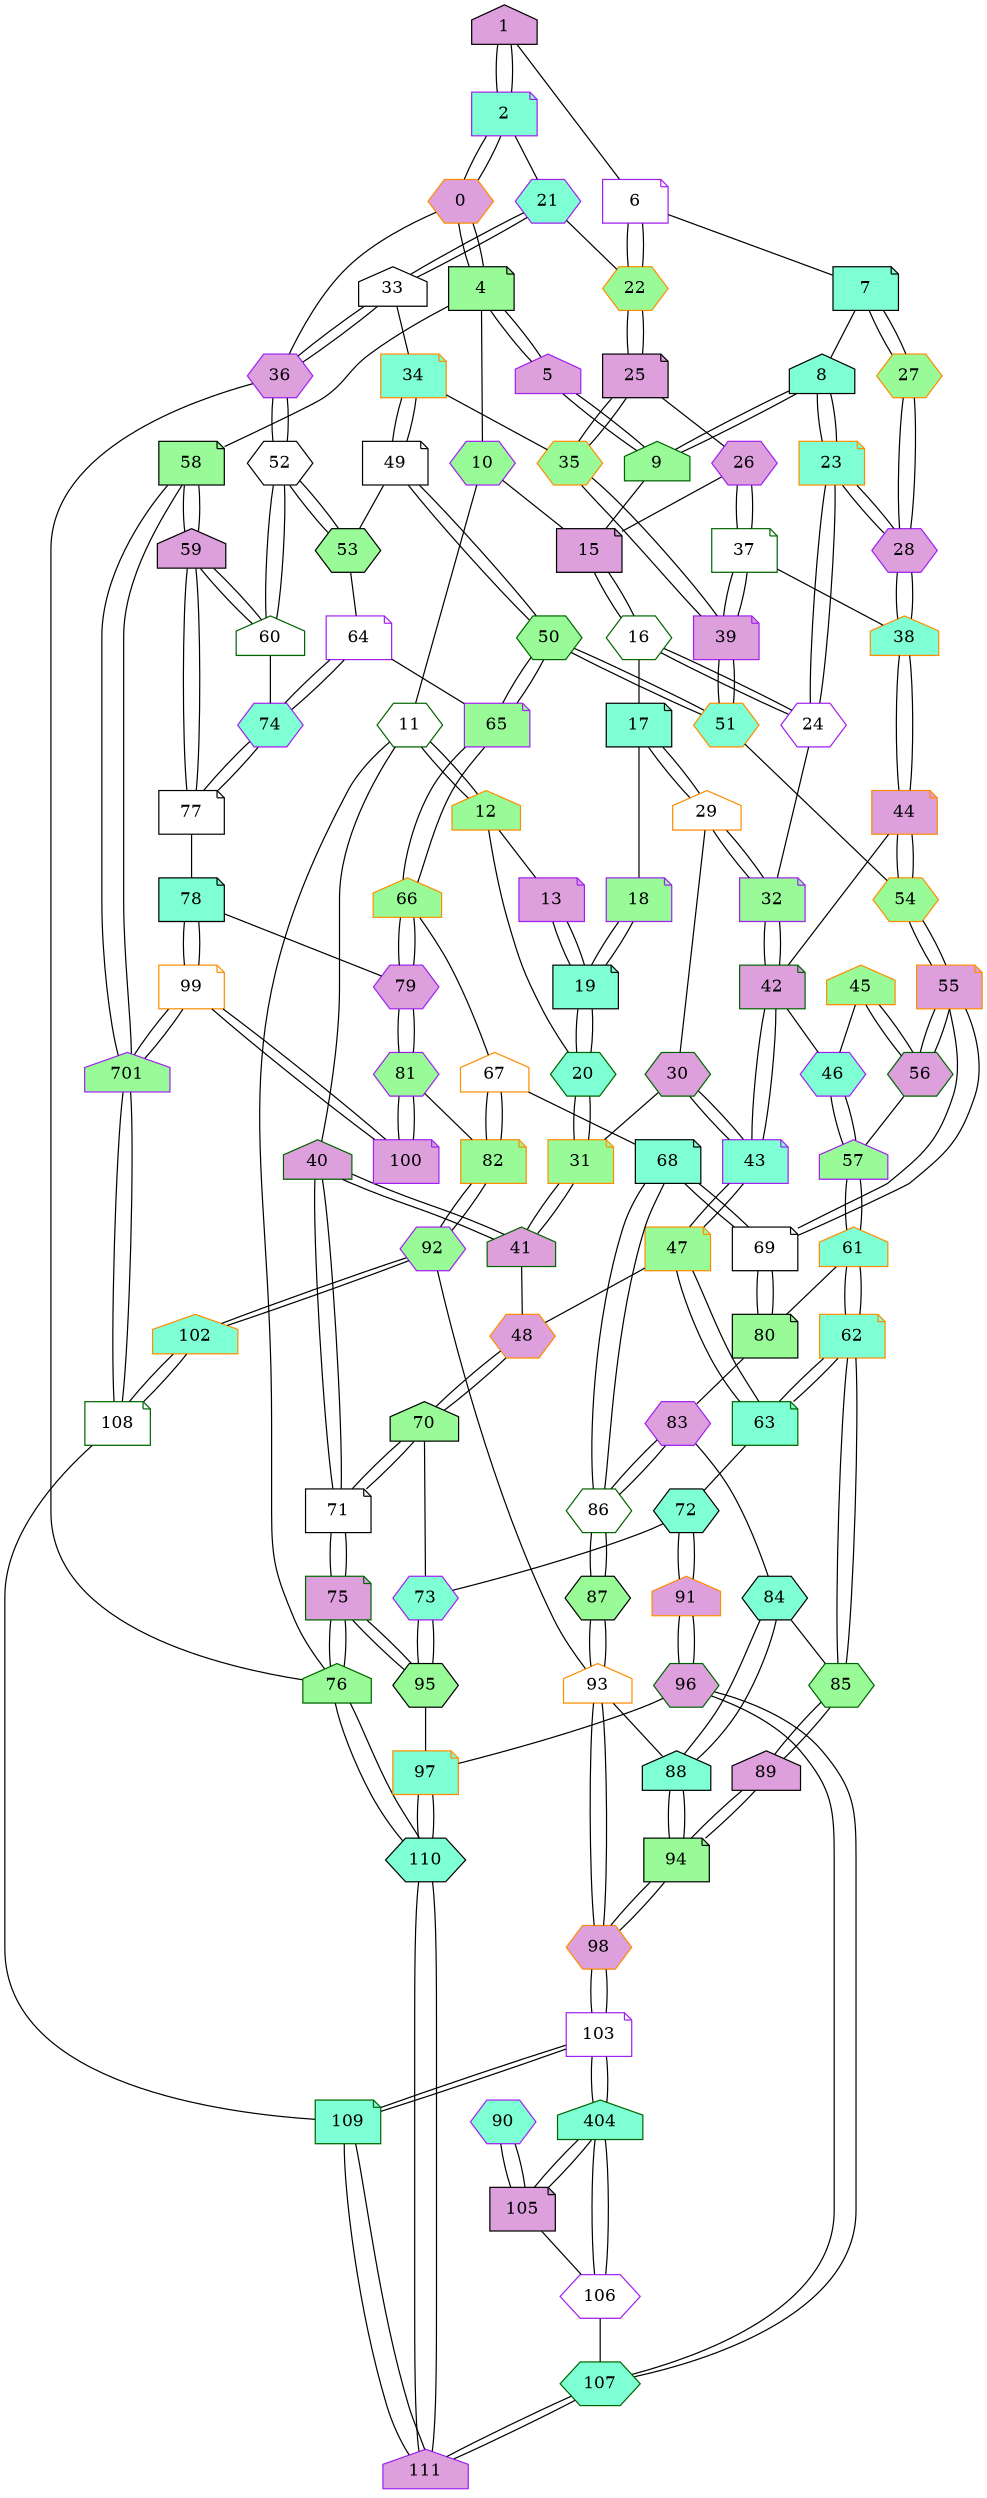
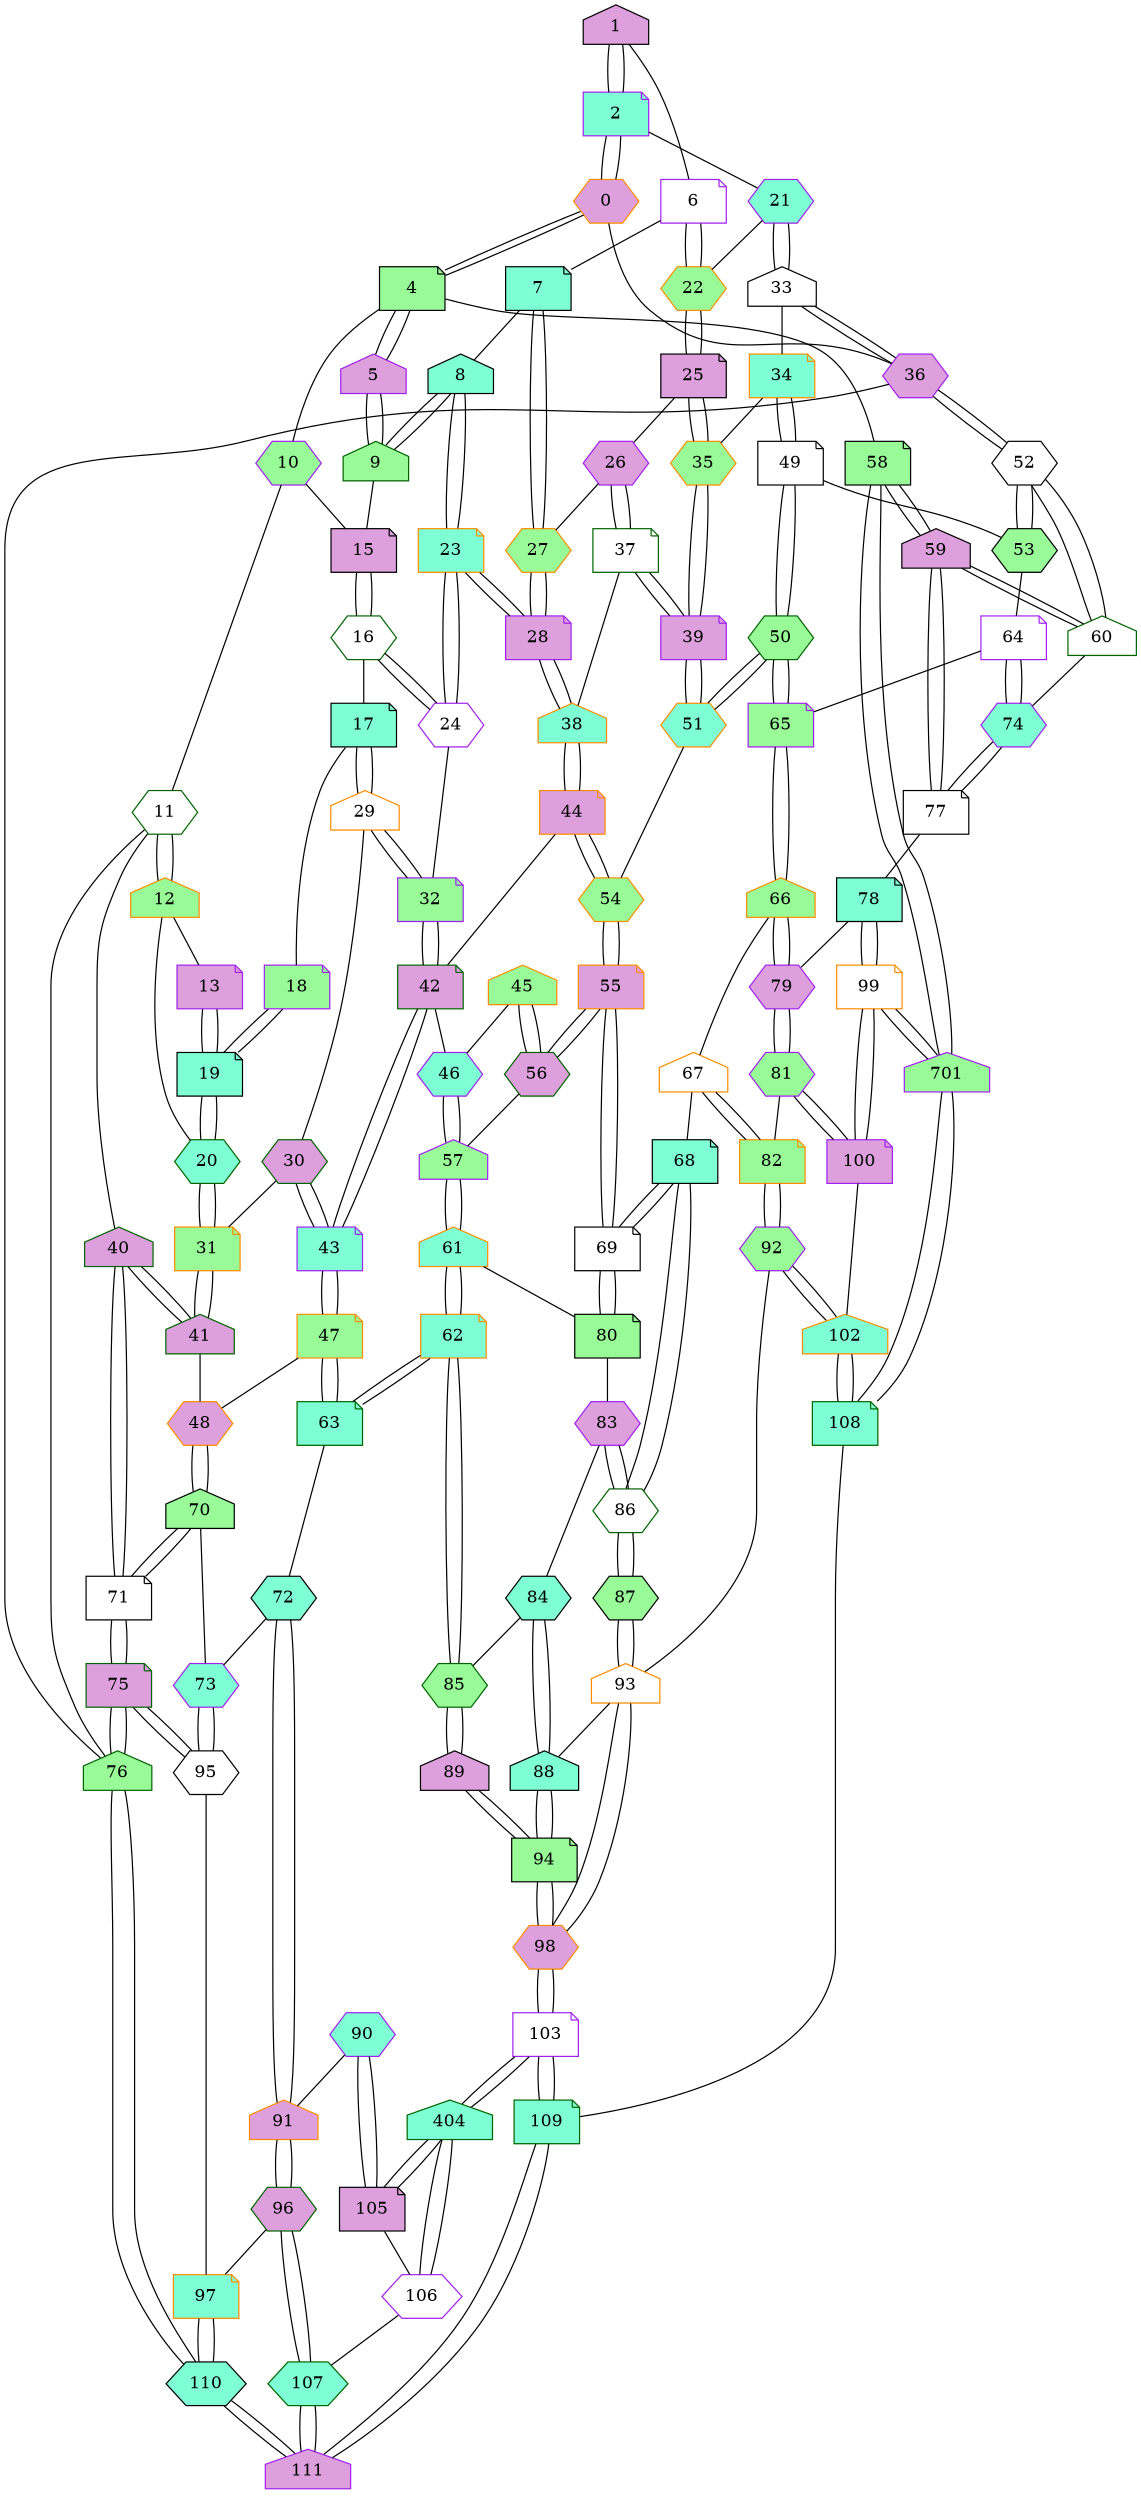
(672, 504) -> (577, 507)
(905, 550) -> (538, 638)
none -> (852, 1249)
(118, 1423) -> (845, 1423)
(426, 1685) -> (206, 1773)
none -> (321, 2081)
